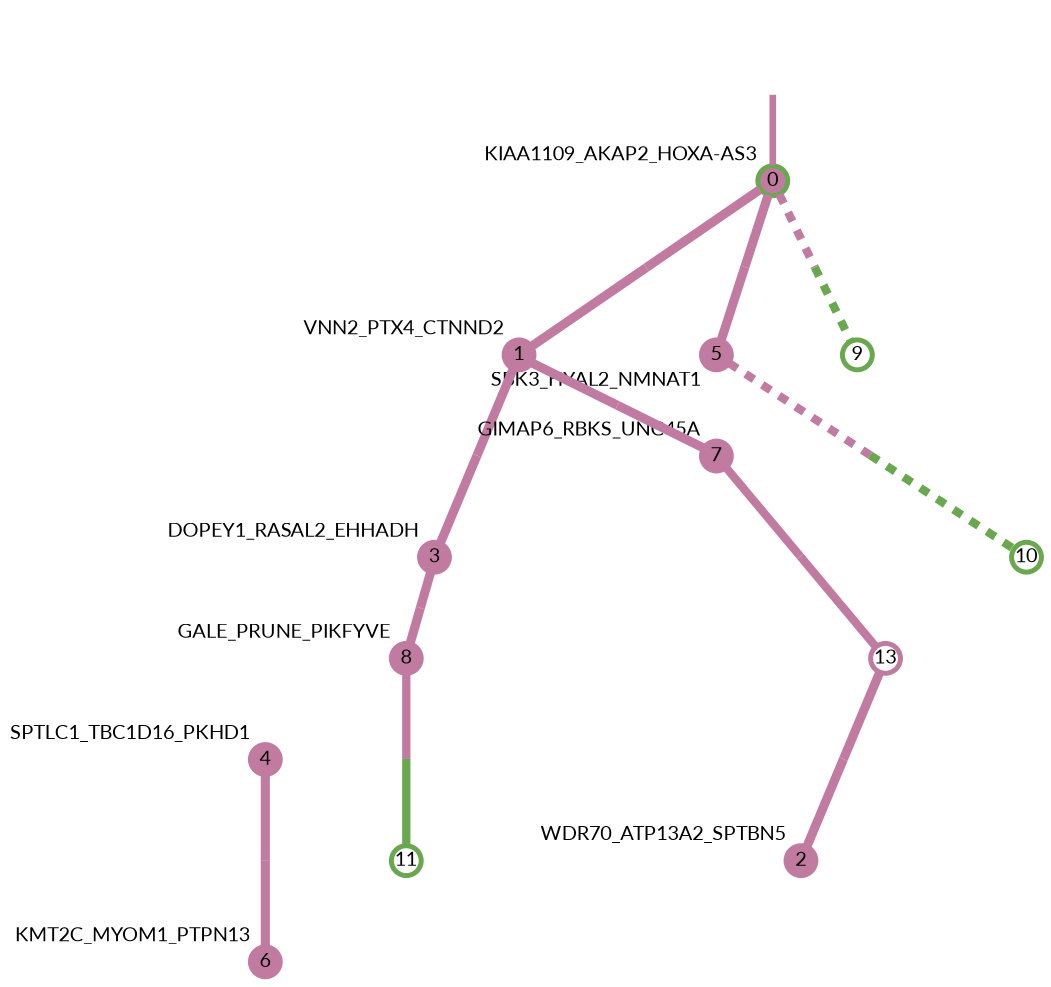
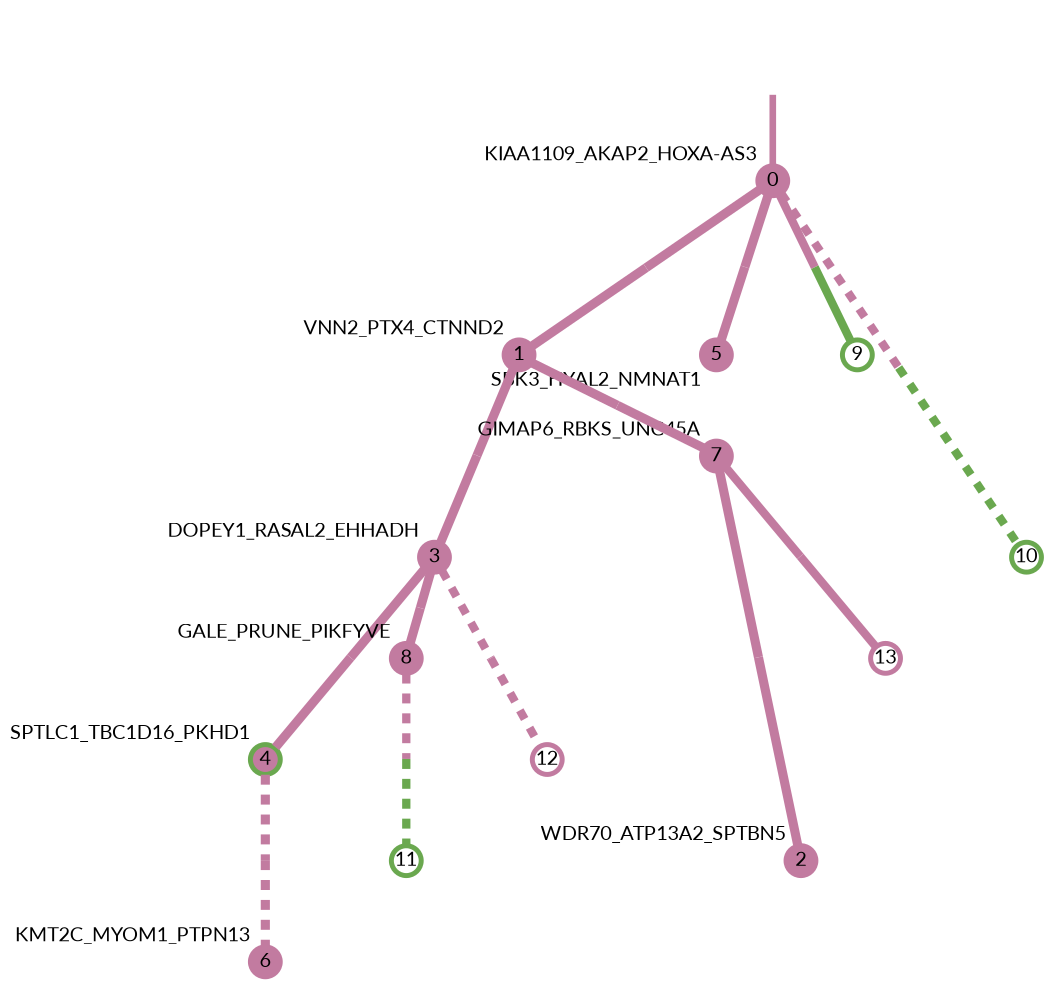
(773, 181) -> (773, 181)
(815, 267) -> (815, 267)
(871, 456) -> (899, 368)
none -> (350, 658)
(406, 759) -> (406, 759)
(843, 759) -> (759, 658)
(265, 760) -> (265, 760)
none -> (547, 760)
(265, 860) -> (265, 860)
